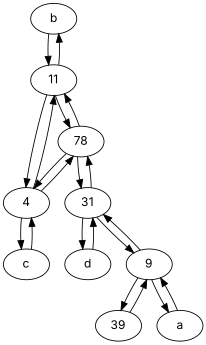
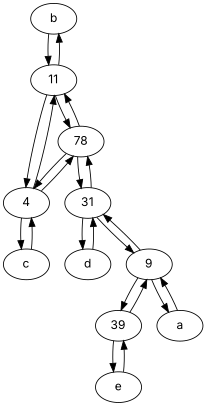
none -> (119, 387)
